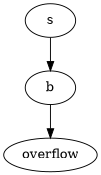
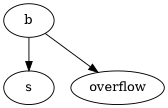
(50, 50) -> (29, 50)
